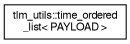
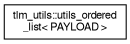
(65, 22) -> (65, 22)
